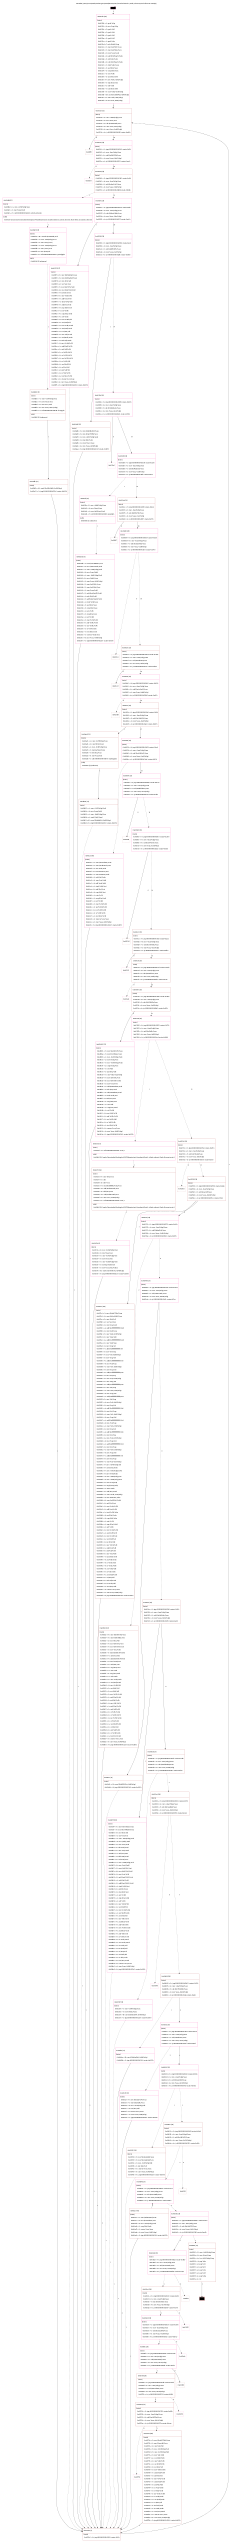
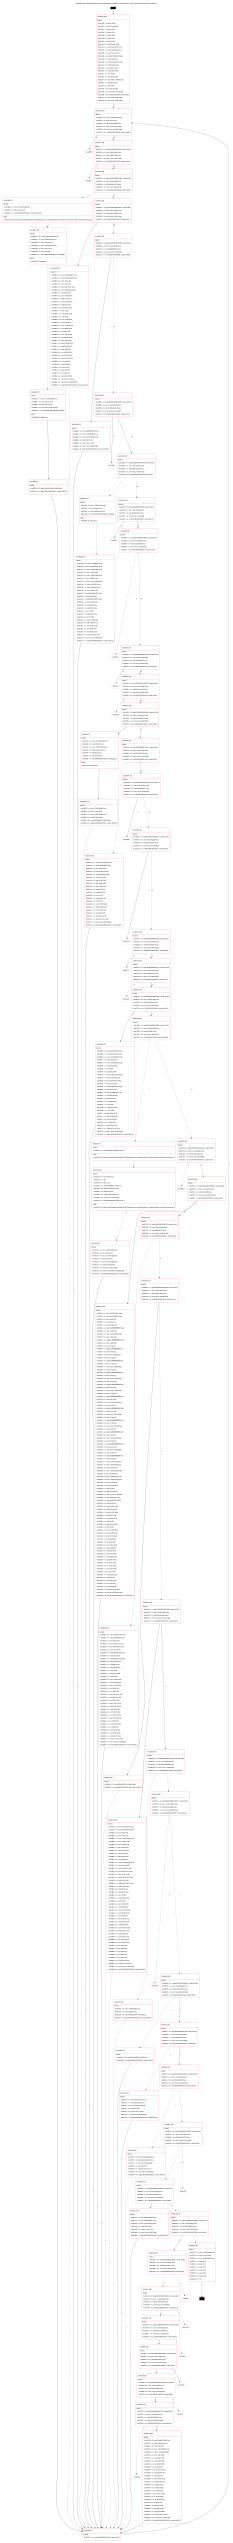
(152, 2206) -> (151, 2205)
